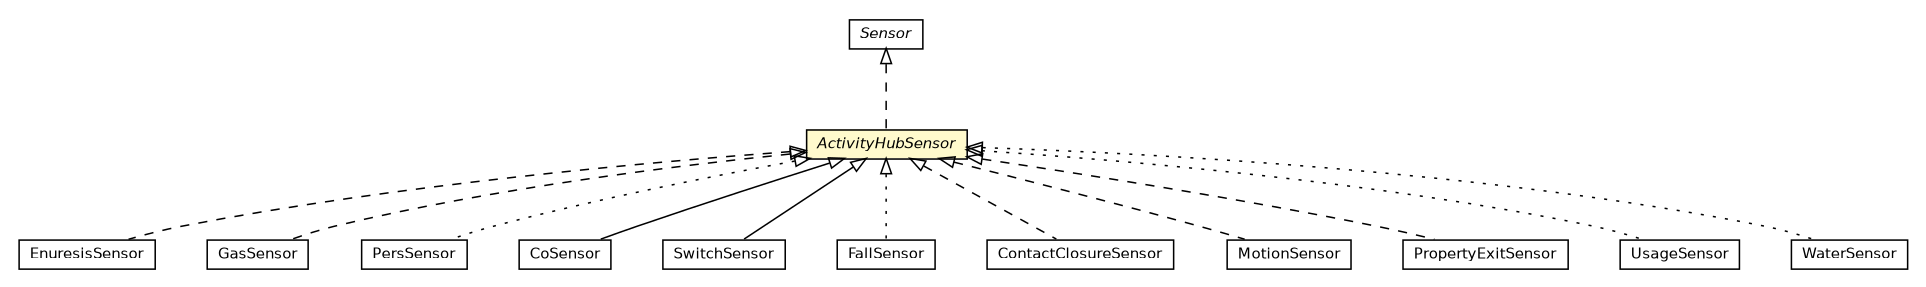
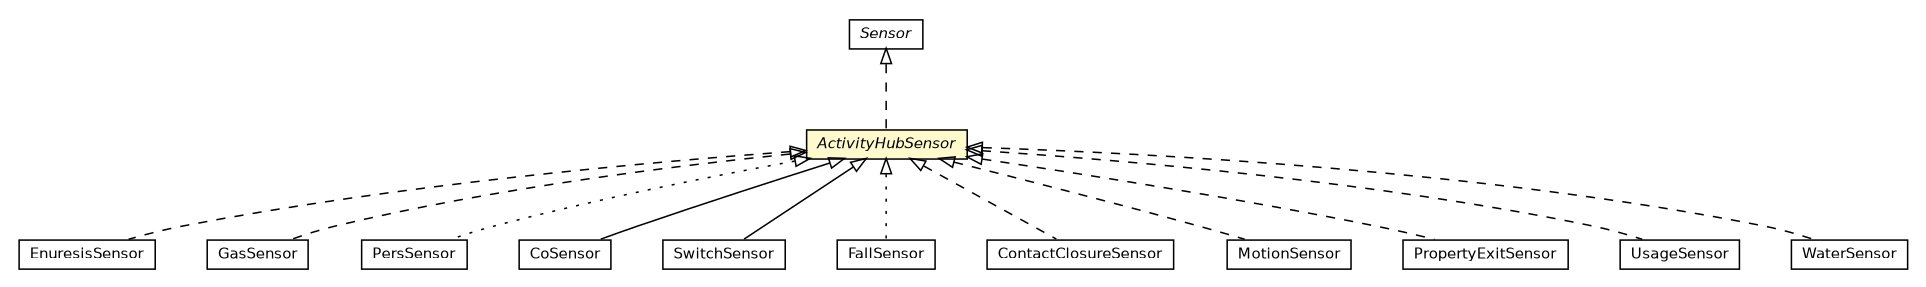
(1400, 175) -> (1400, 175)
(1314, 182) -> (1314, 182)
